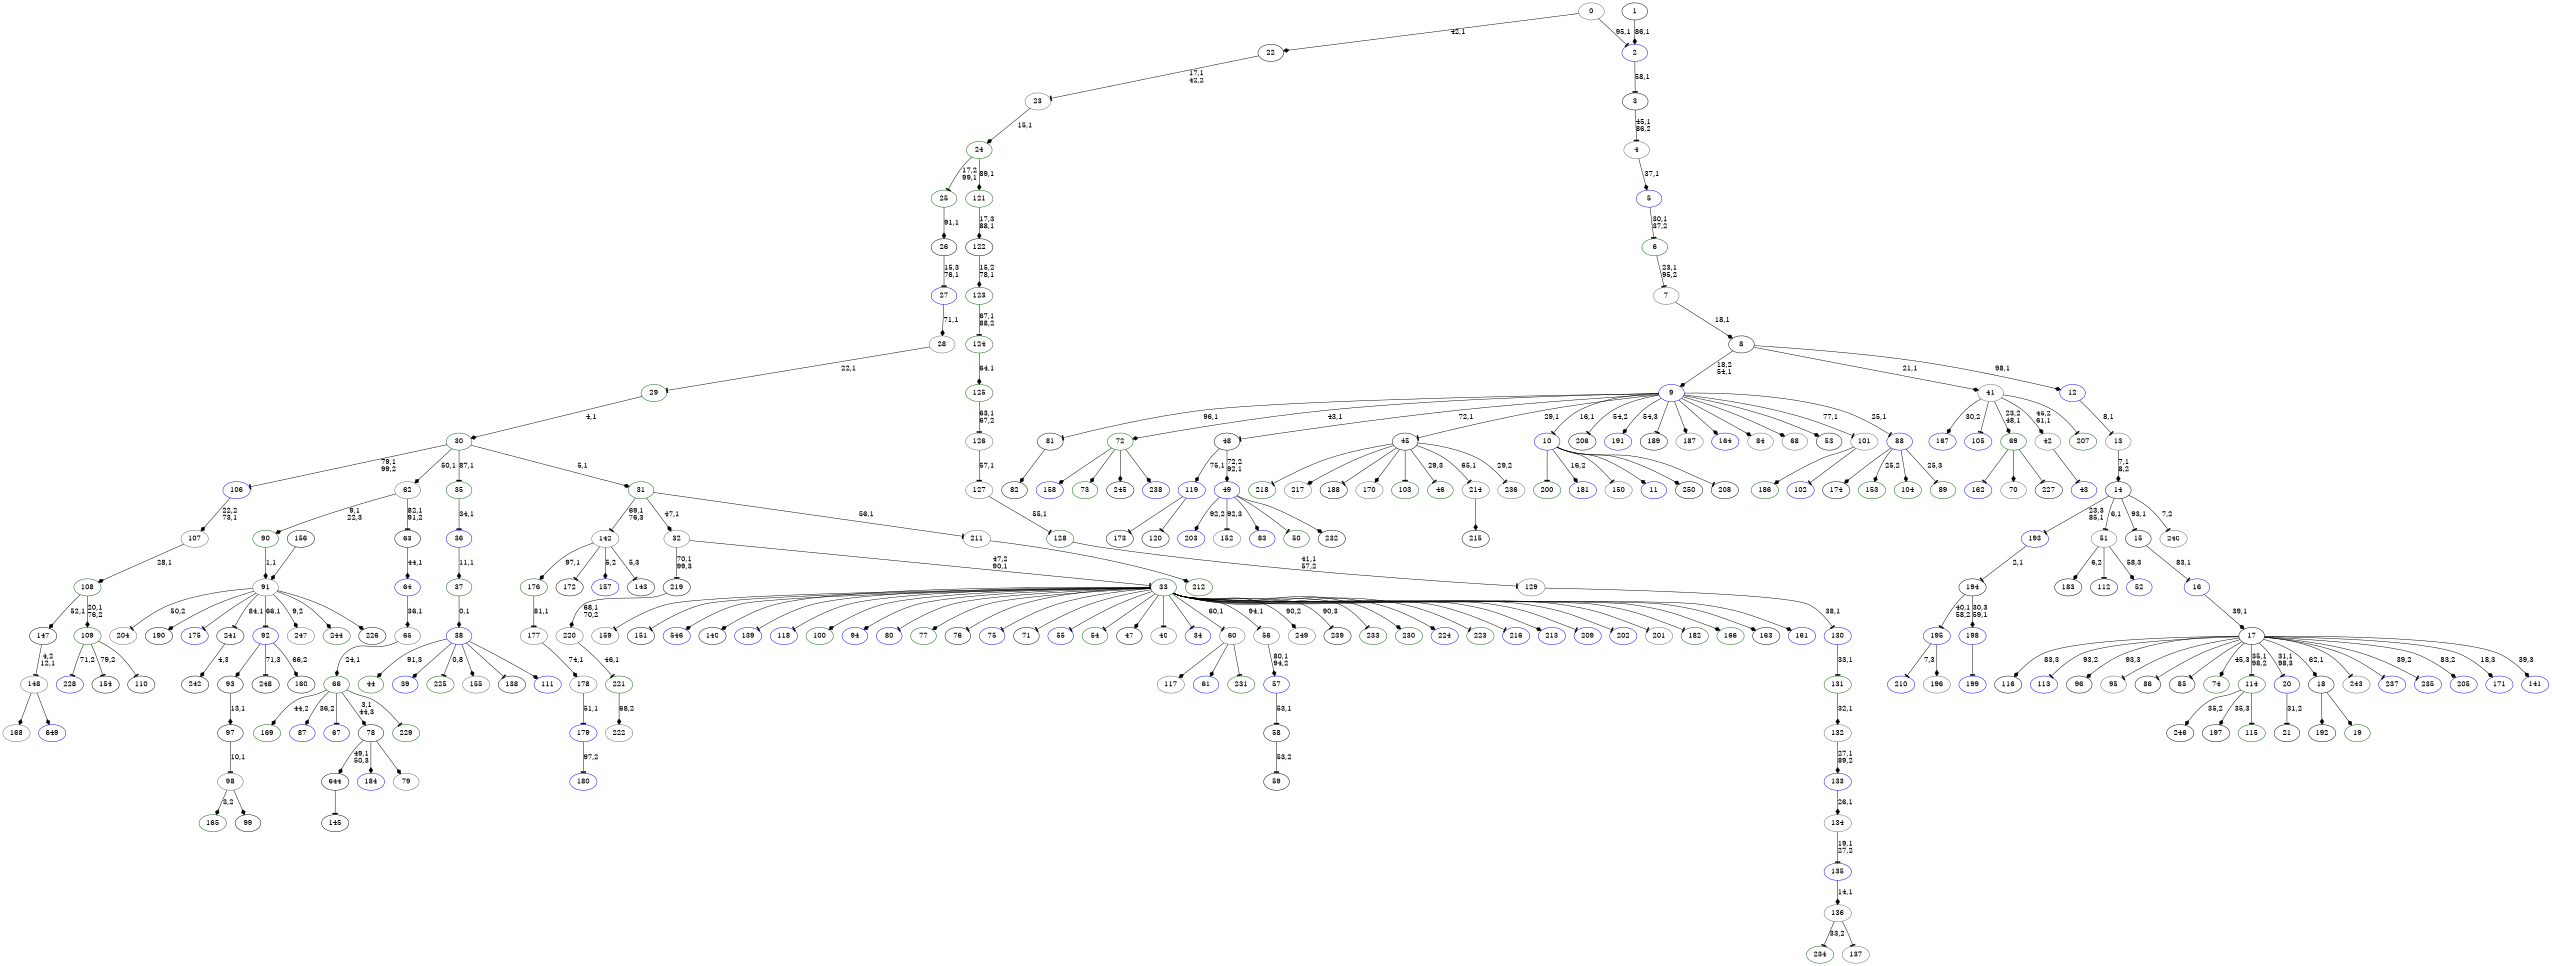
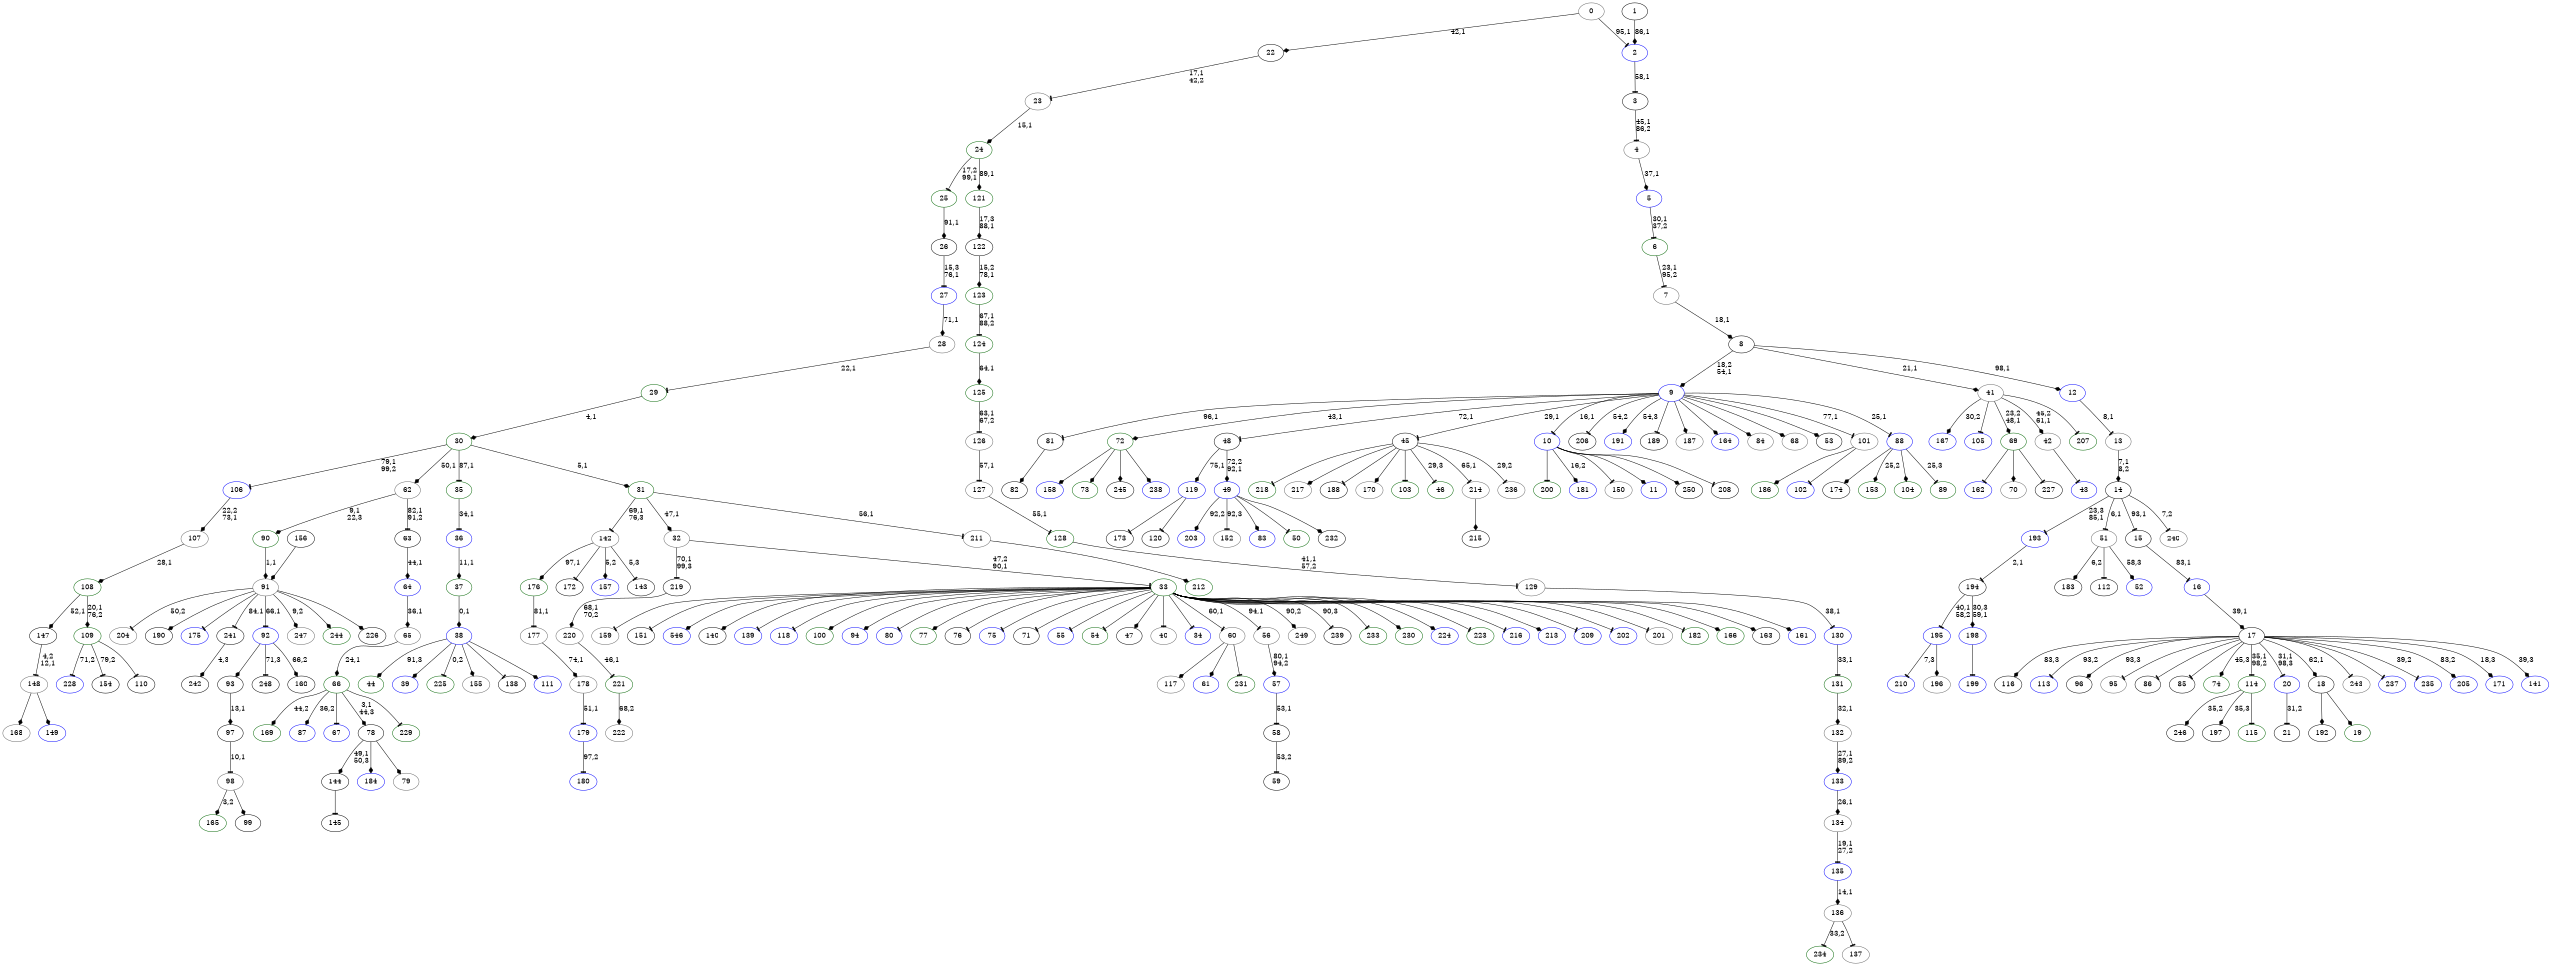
(458, 660) -> (458, 660)
(52, 733) -> (52, 733)
(335, 782) -> (335, 782)
